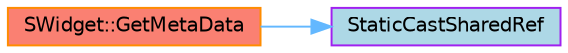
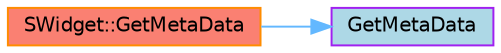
(446, 27) -> (412, 27)
